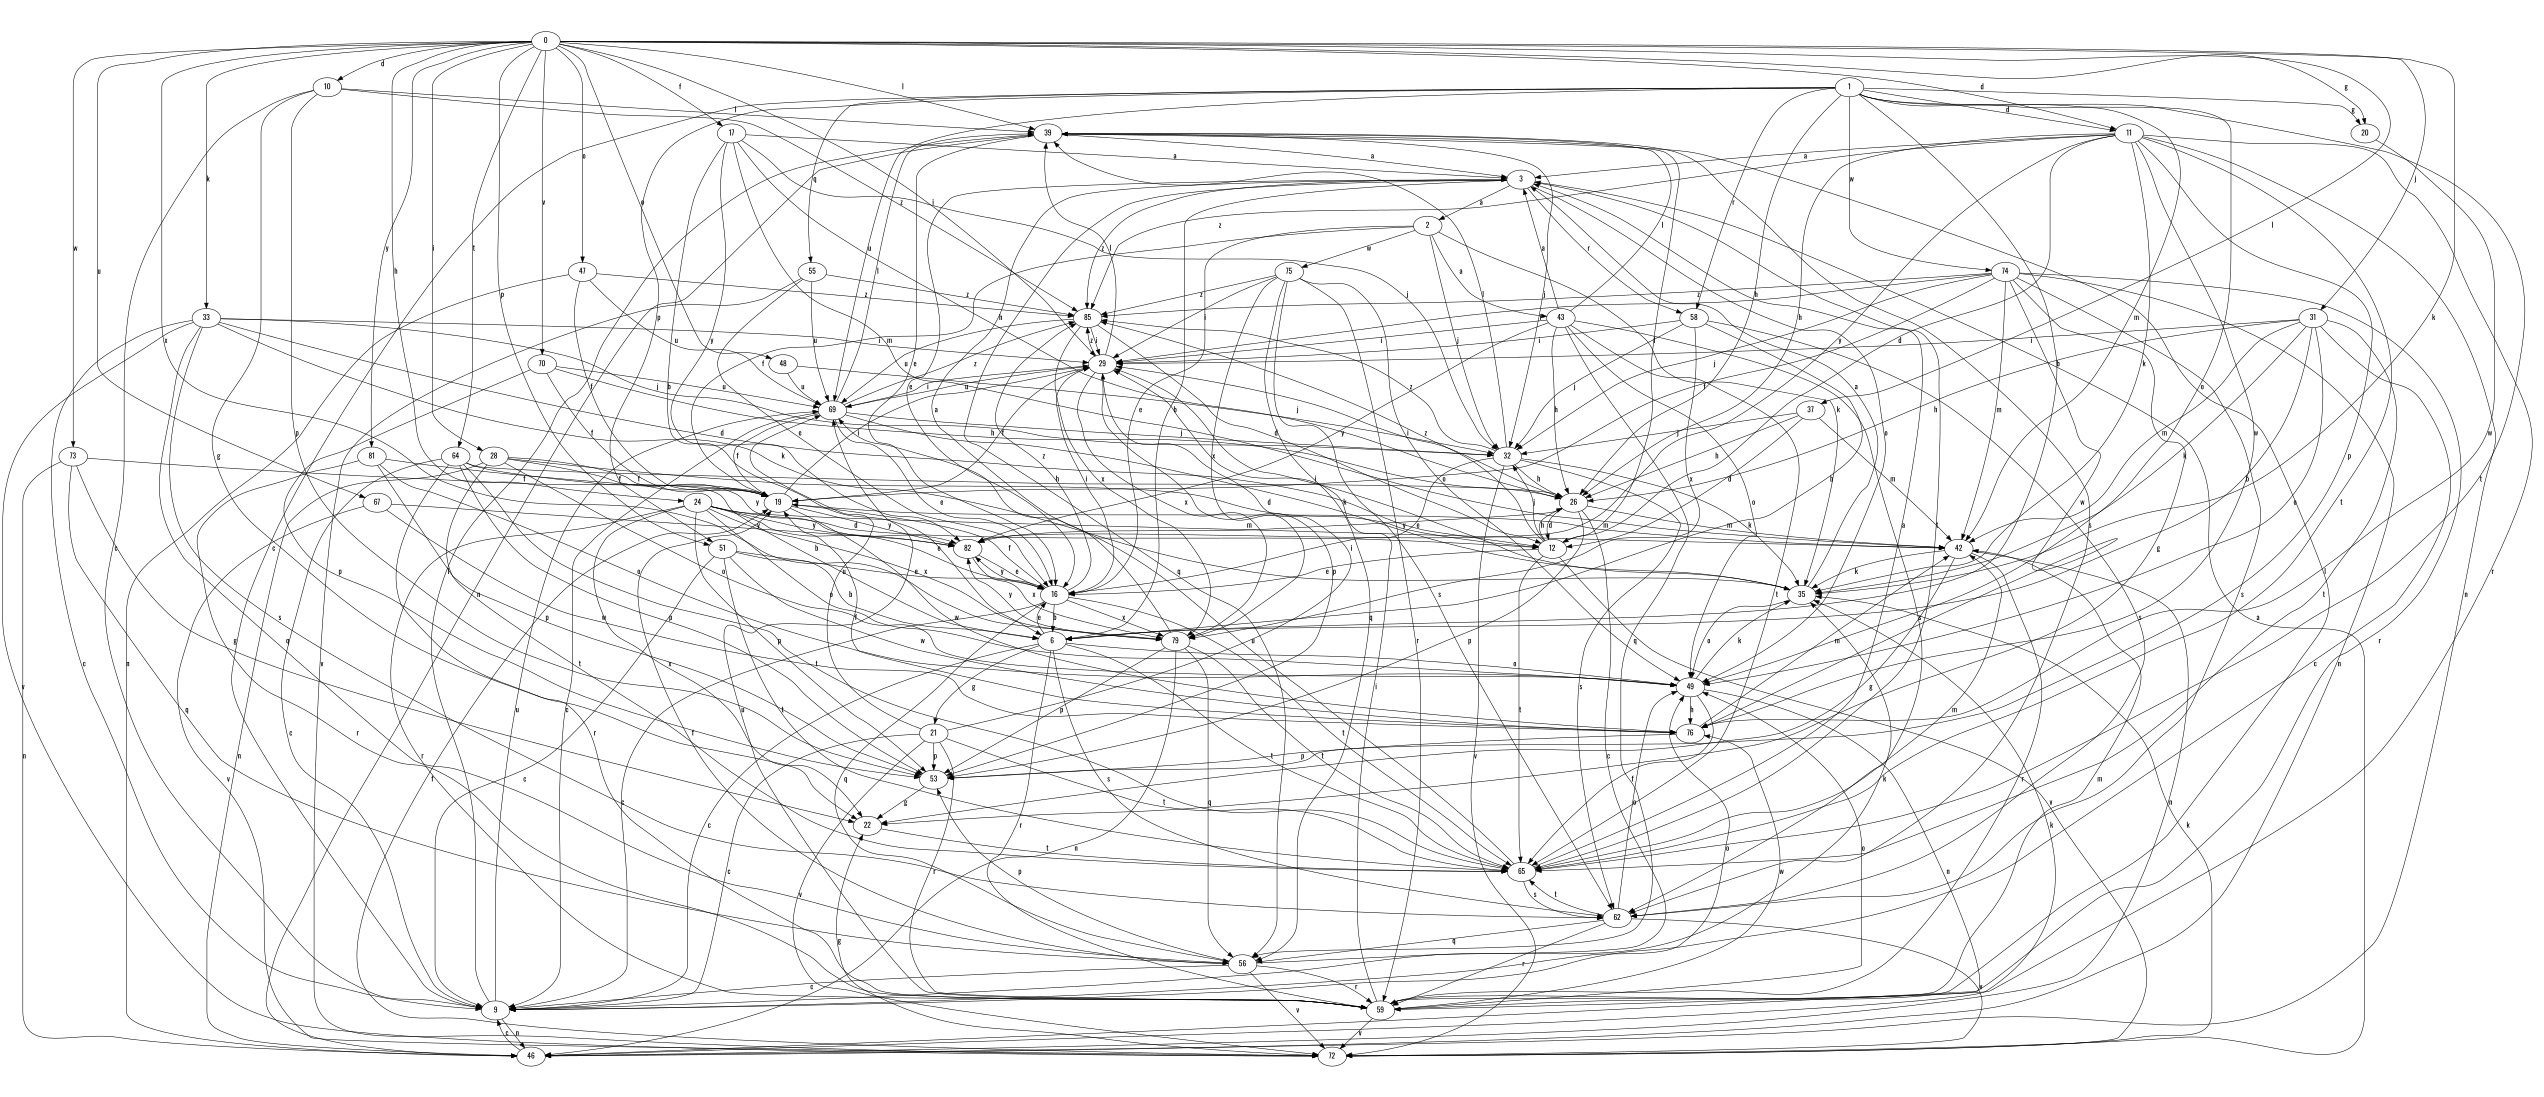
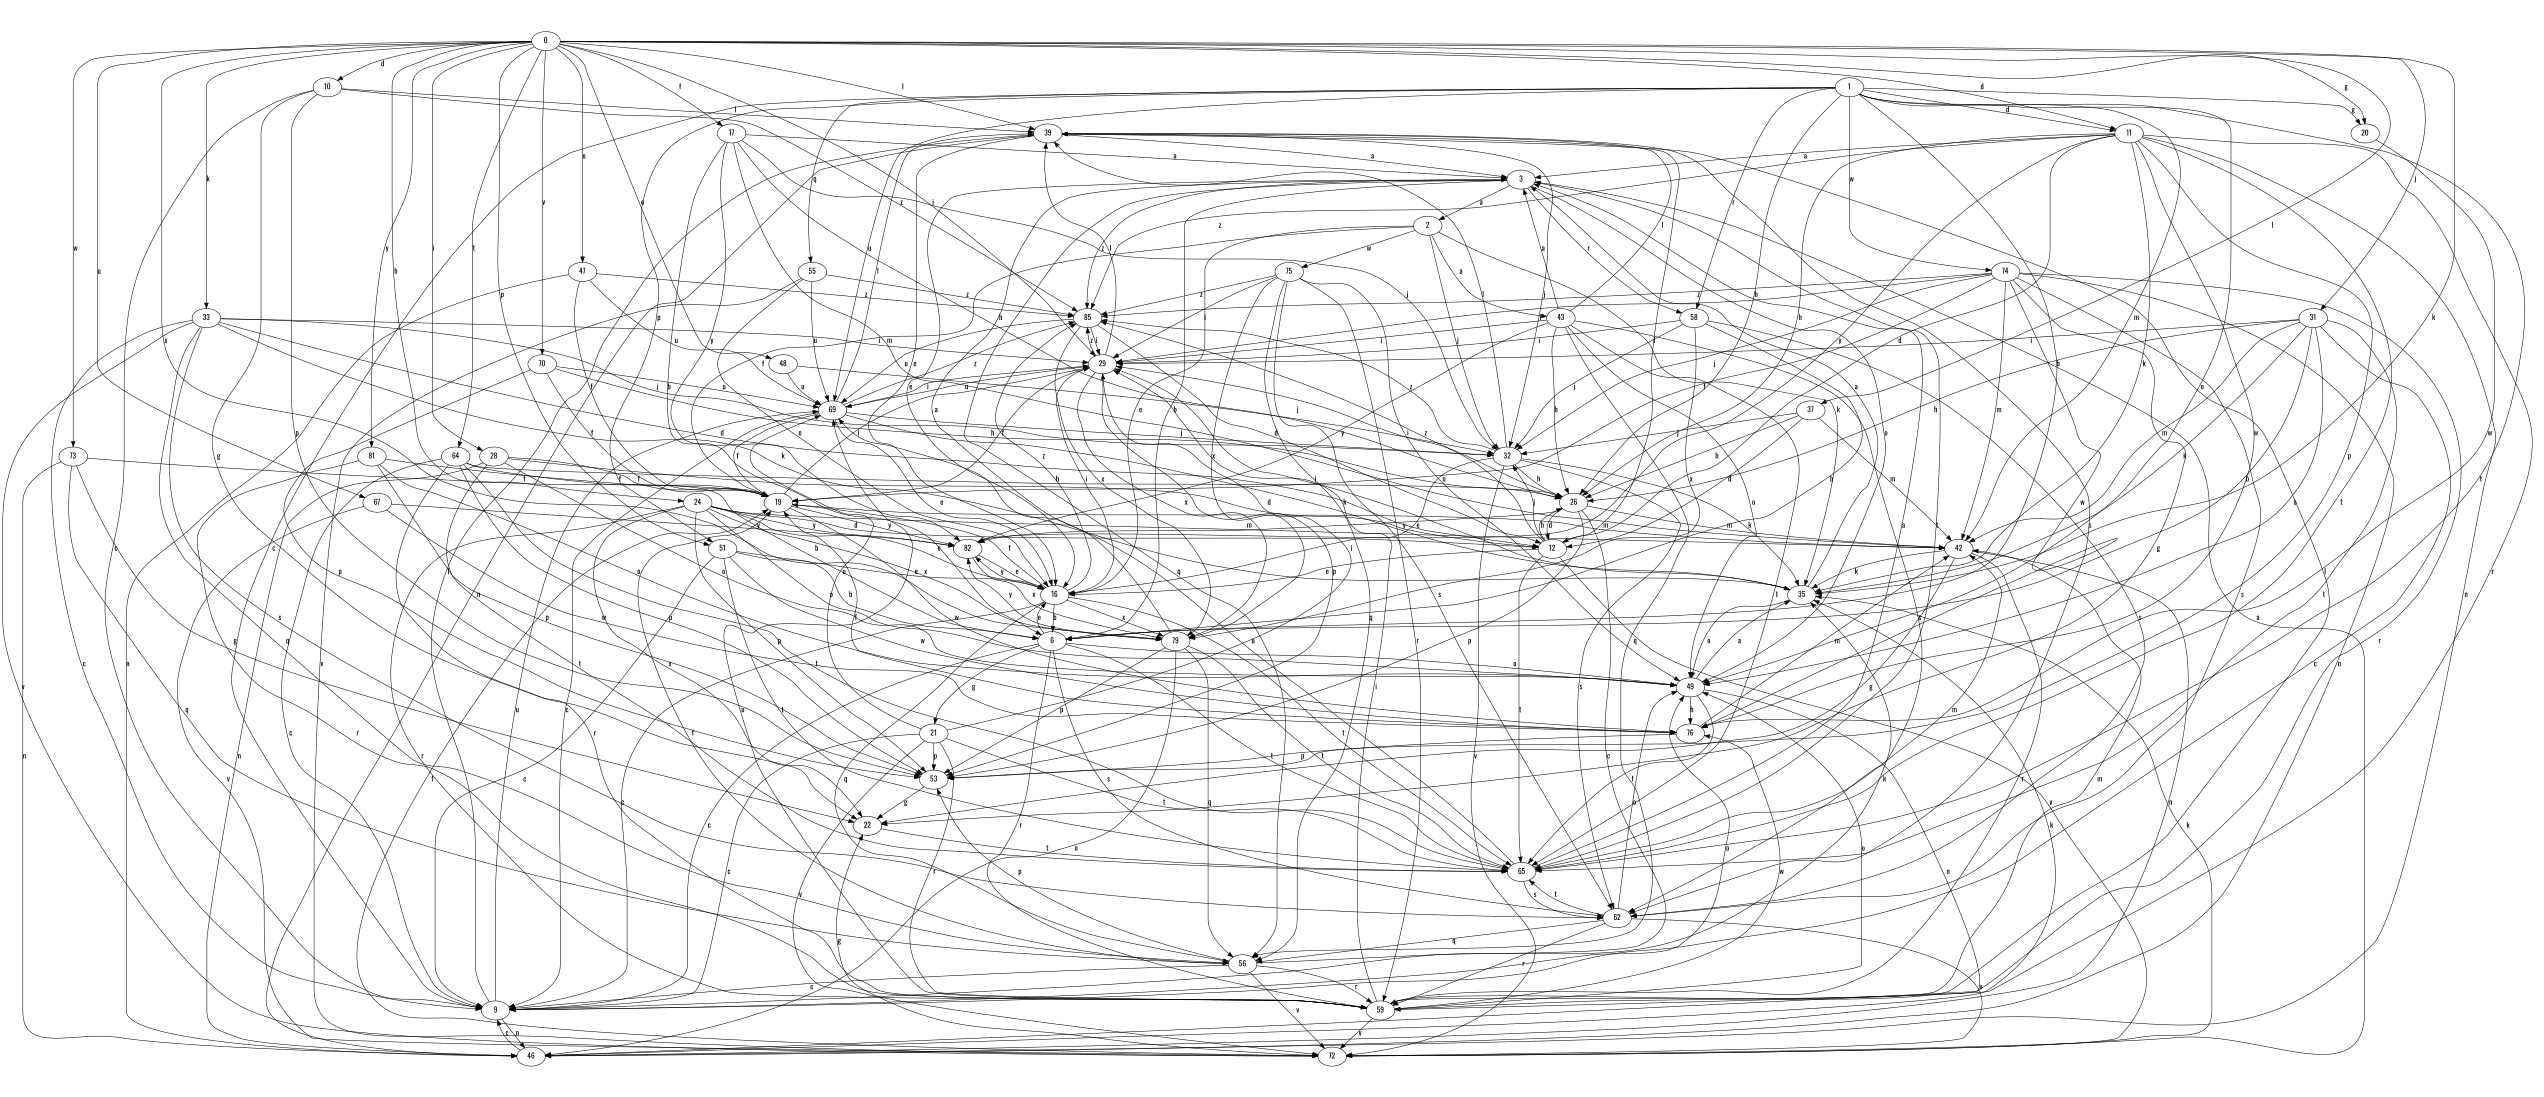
(743, 499) -> none
(1740, 641) -> (1740, 641)
